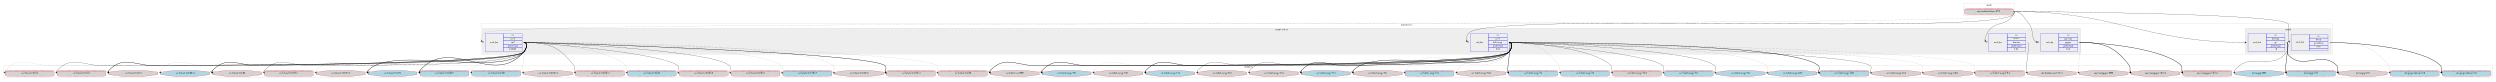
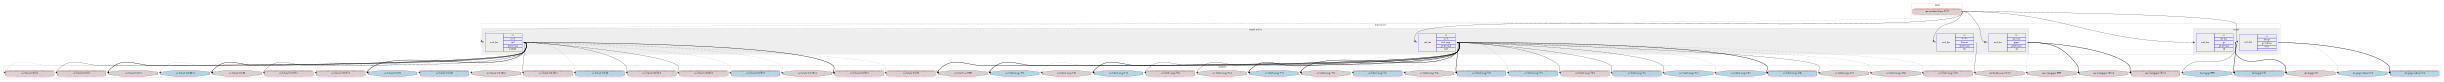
(341, 73) -> (341, 73)
(444, 73) -> none
(1222, 73) -> (1170, 73)
(2415, 73) -> (2363, 73)
